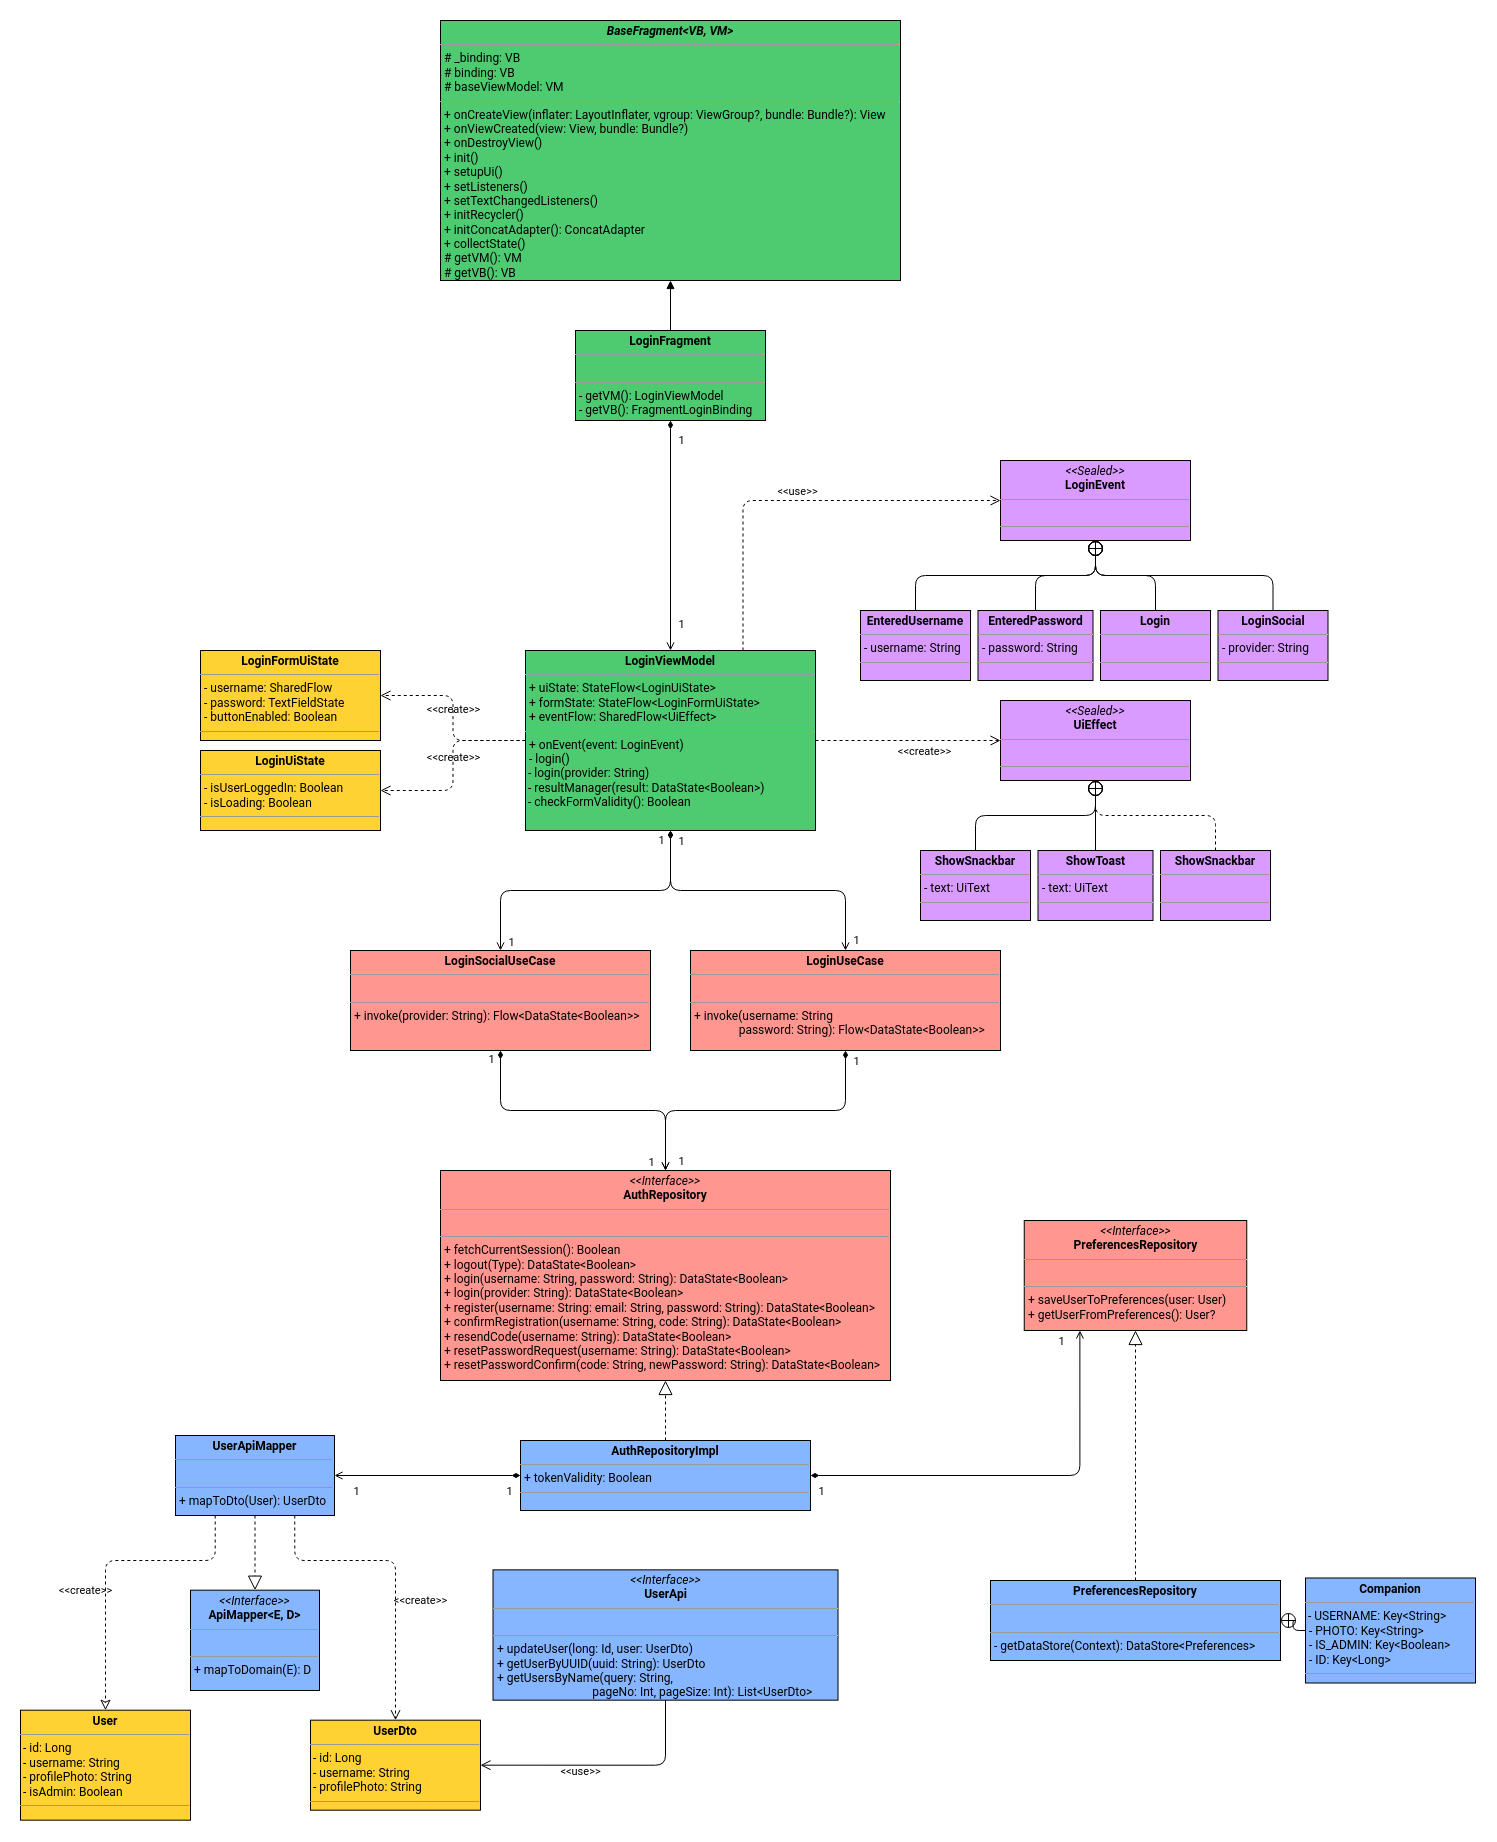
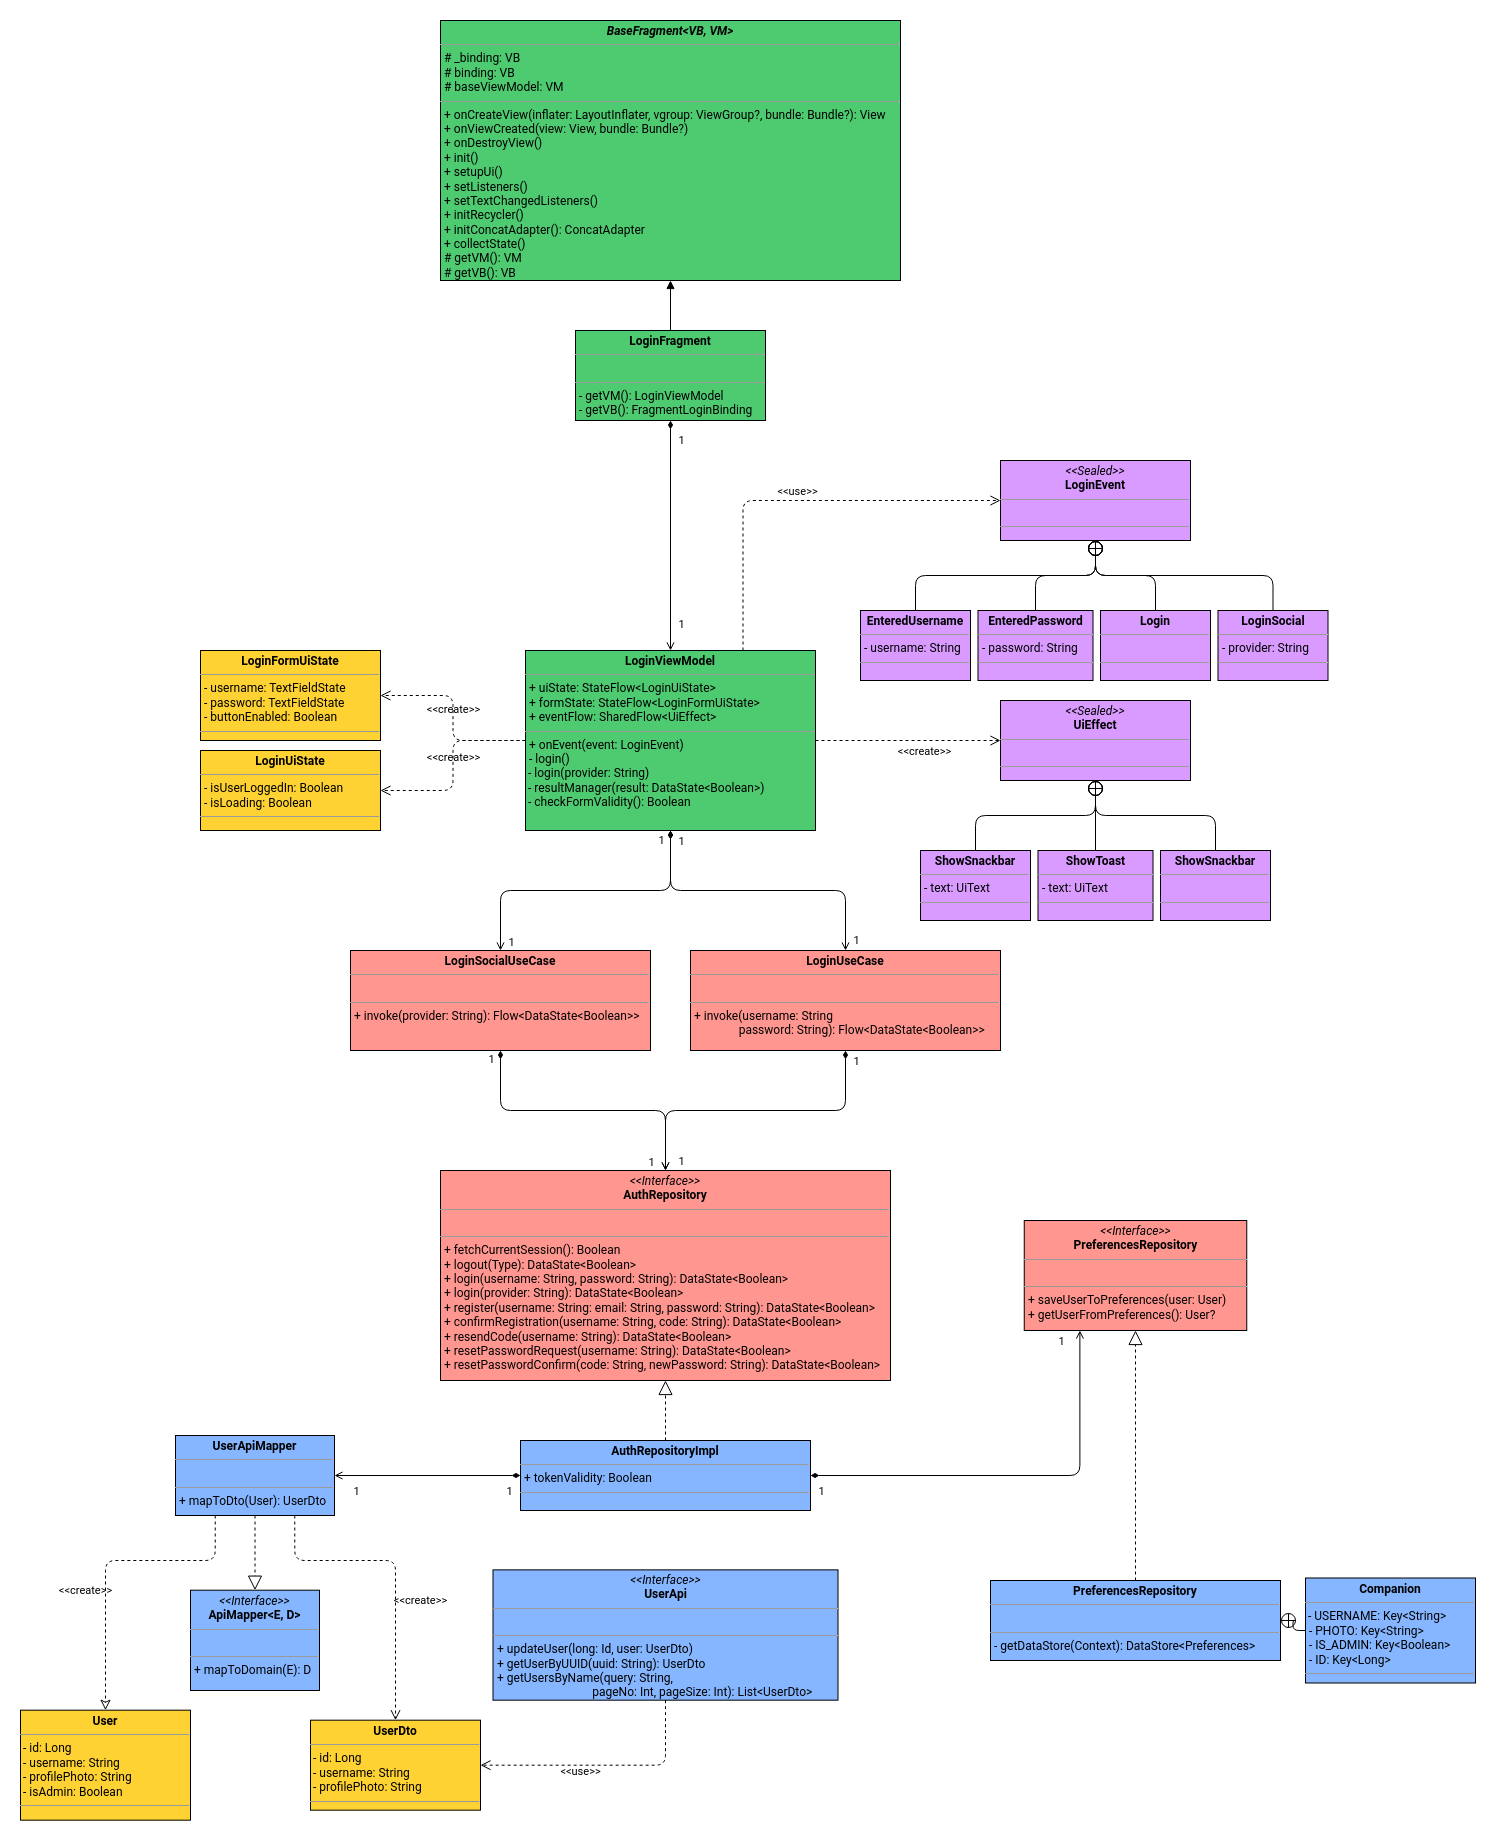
(280, 679) -> (280, 679)
(1170, 816) -> (1170, 816)
(602, 1765) -> (602, 1765)
